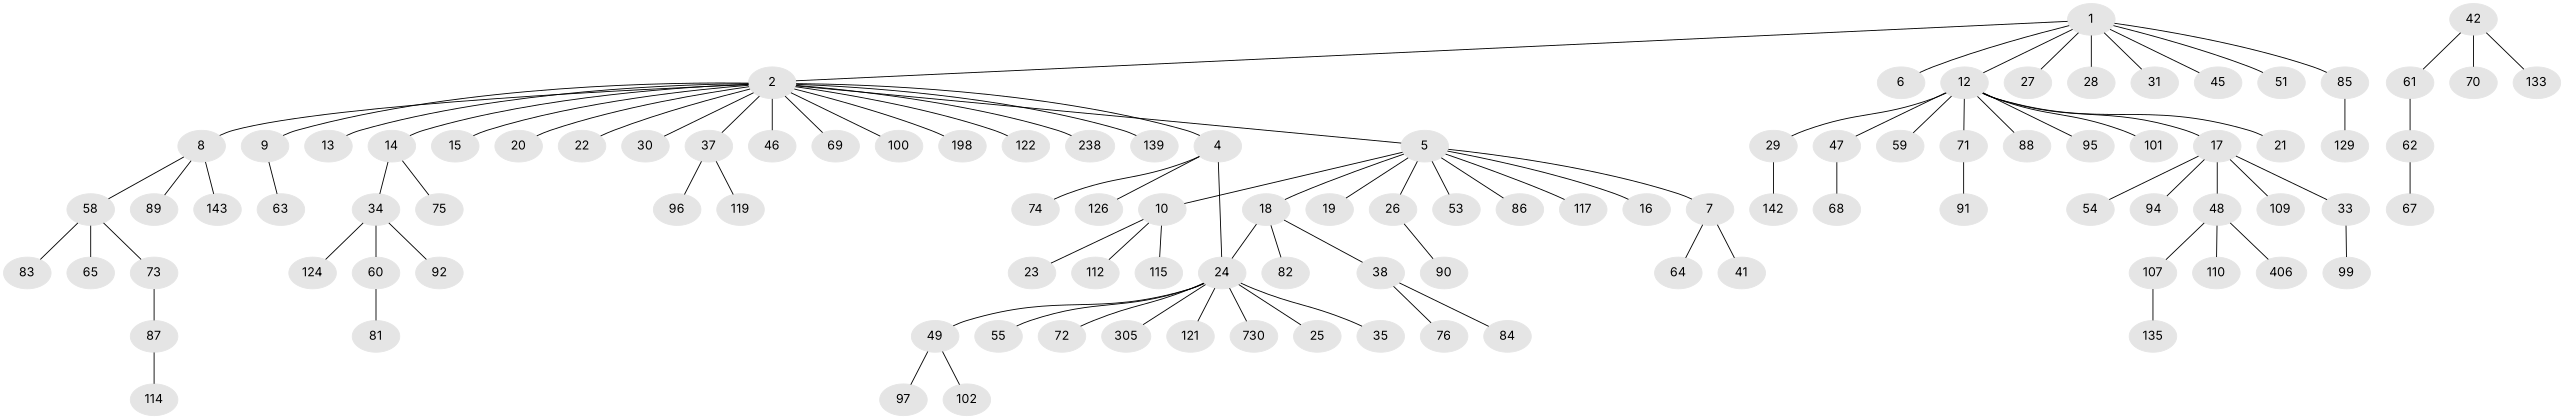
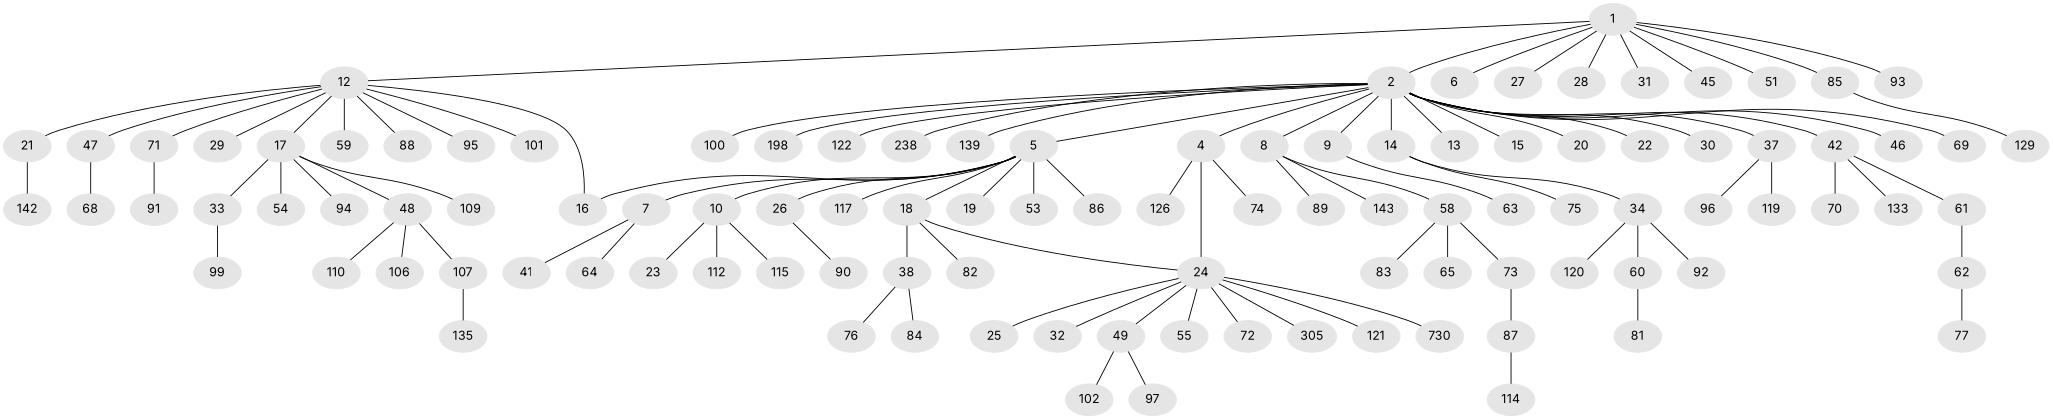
none -> (1898, 83)
none -> (503, 105)
none -> (1613, 114)
(1773, 178) -> (27, 178)
(2410, 210) -> (1962, 336)
(313, 273) -> (1574, 273)
(2282, 273) -> (400, 273)
(1381, 336) -> (1058, 336)
